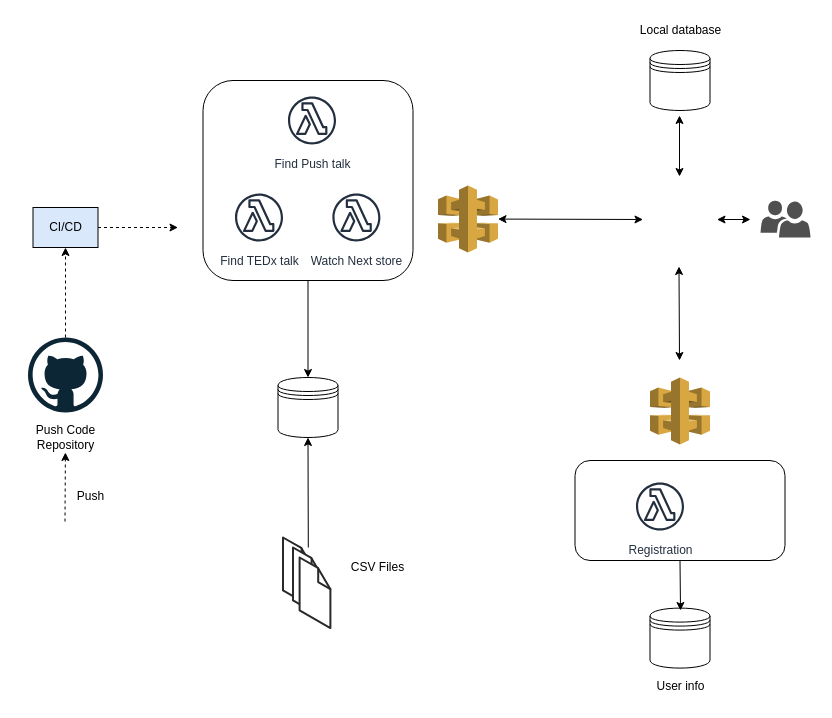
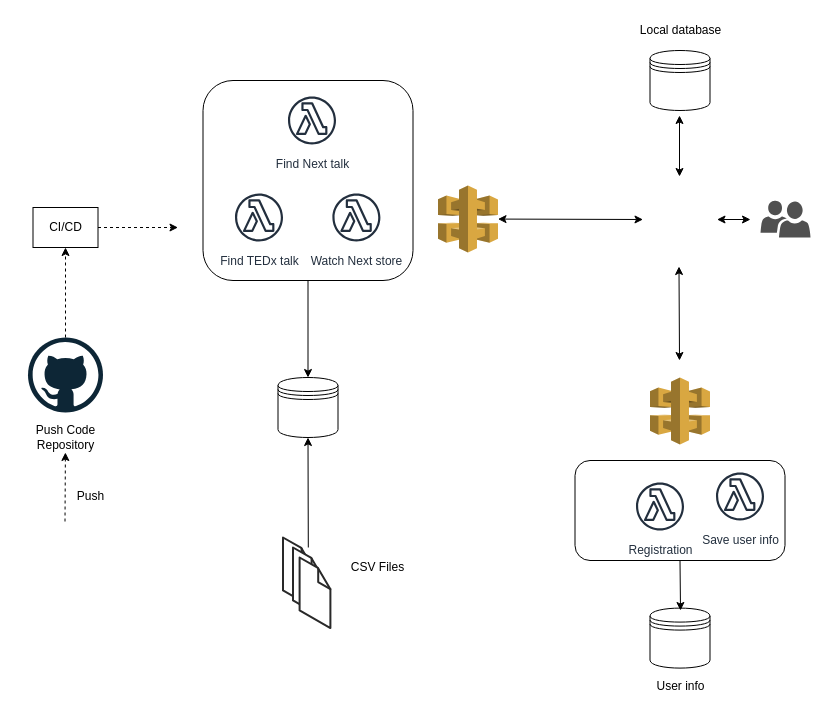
(313, 165) -> (313, 165)
(66, 228) -> (66, 228)
none -> (740, 497)
